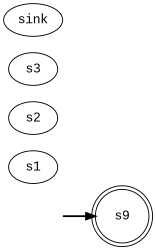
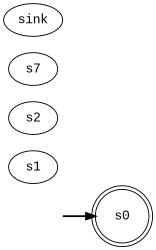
(33, 69) -> (33, 69)
(122, 216) -> (122, 216)
